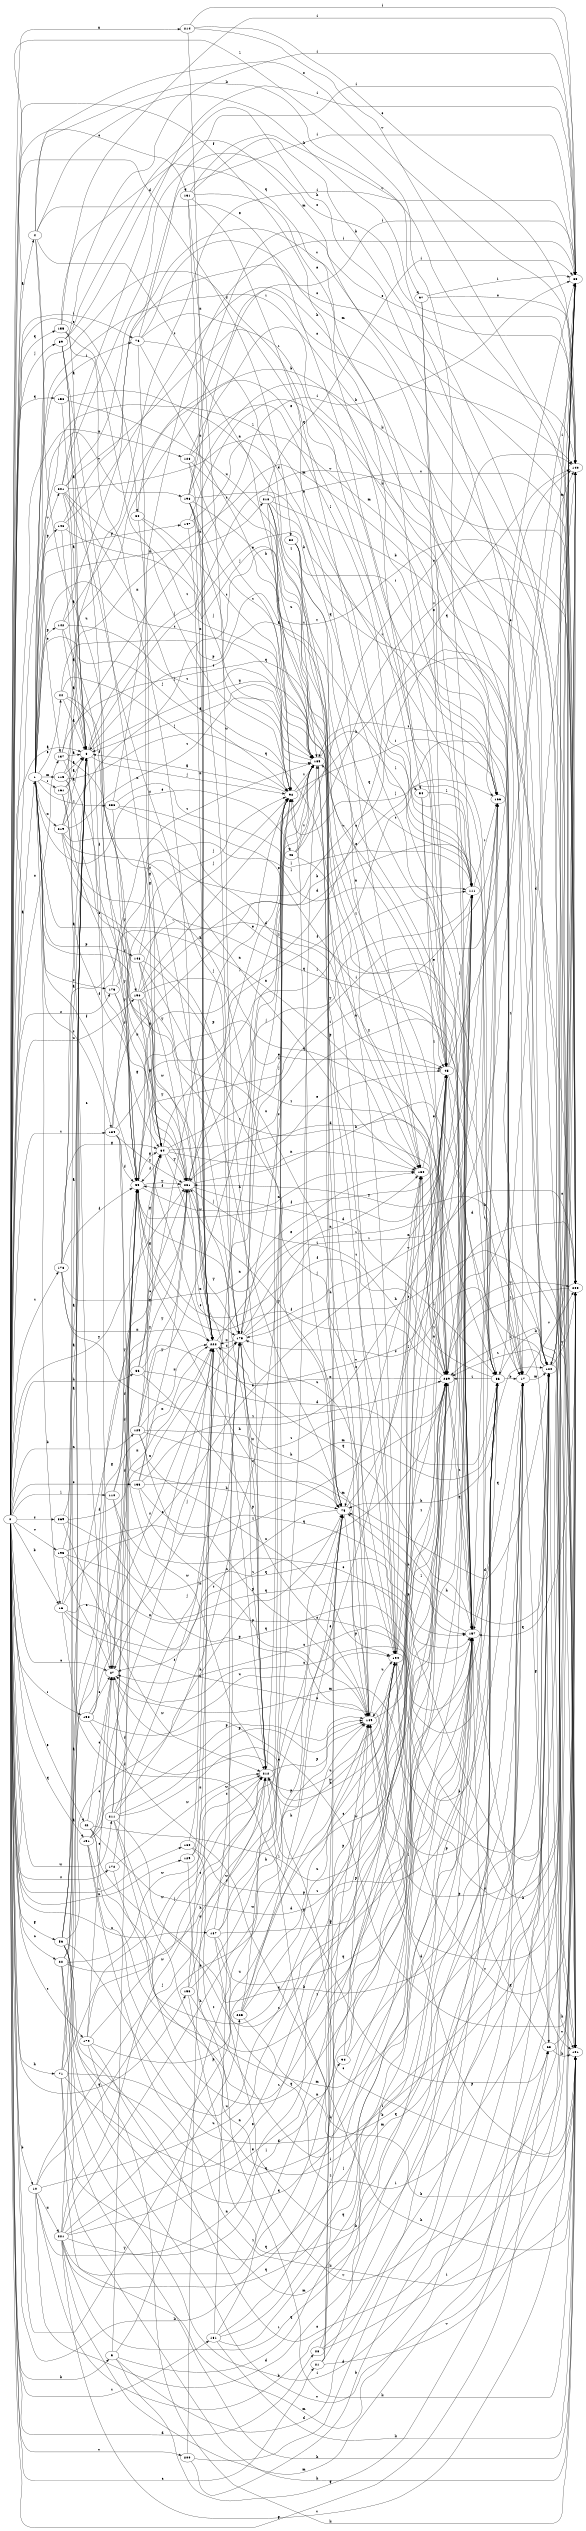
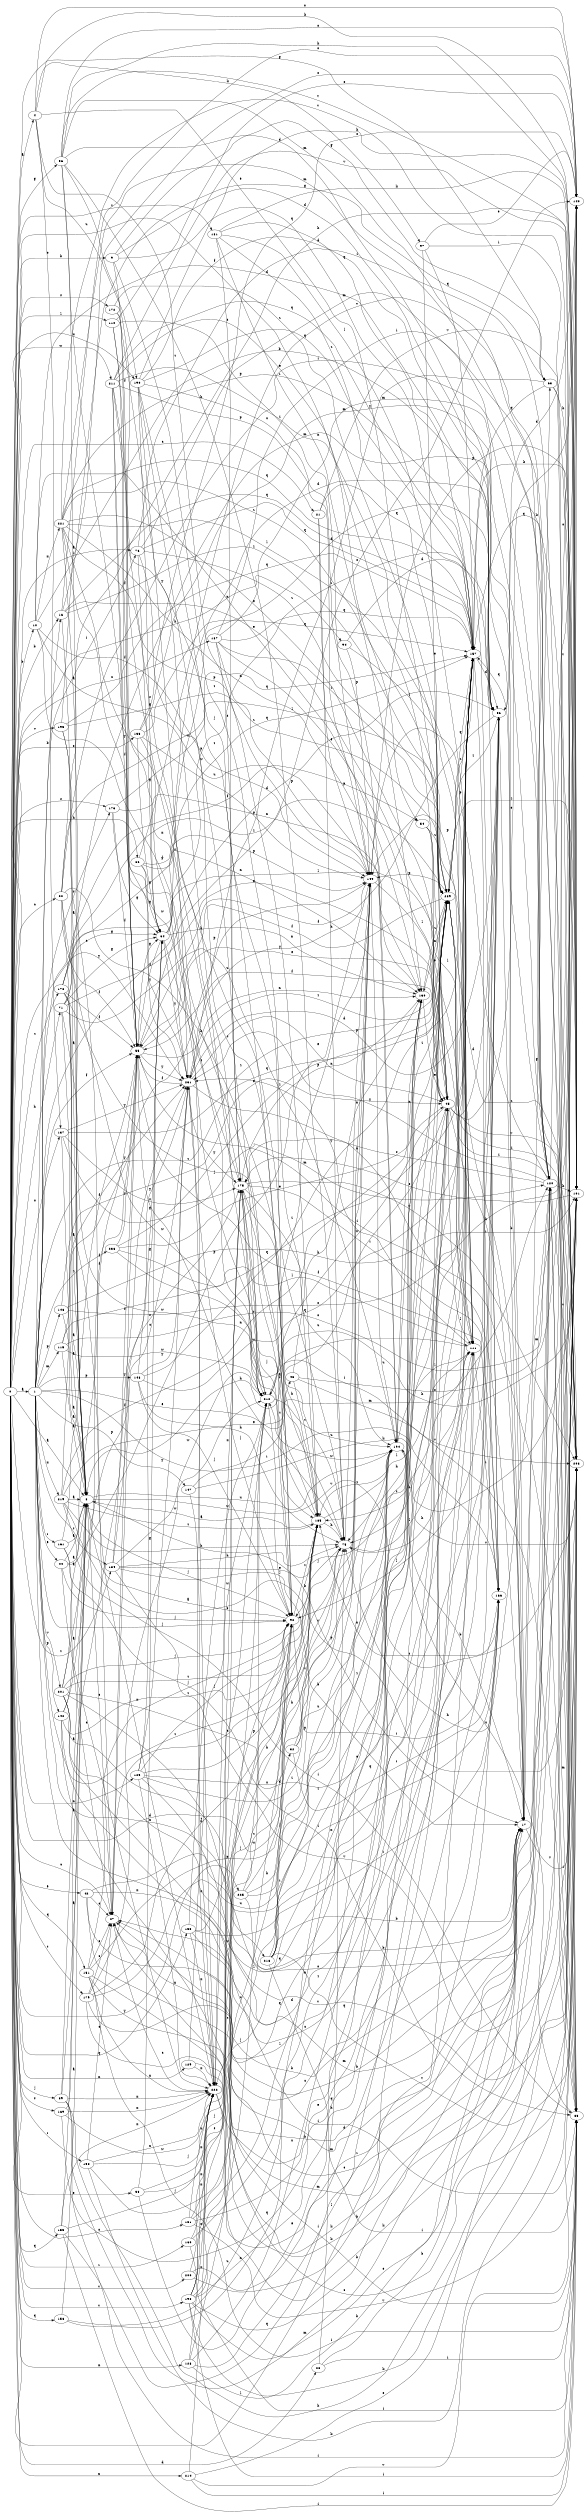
(505, 602) -> (426, 2140)
(61, 1519) -> (61, 2112)
(175, 1899) -> (175, 1509)
